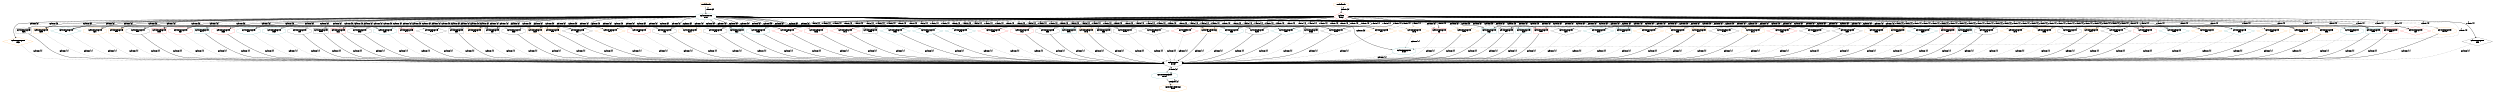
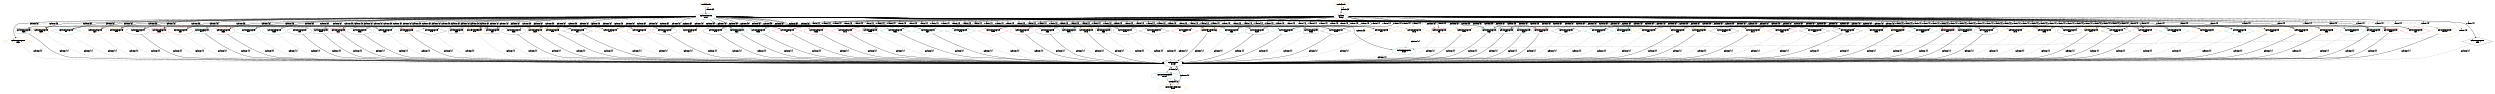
(474, 31) -> (474, 31)
(807, 62) -> (1180, 76)
